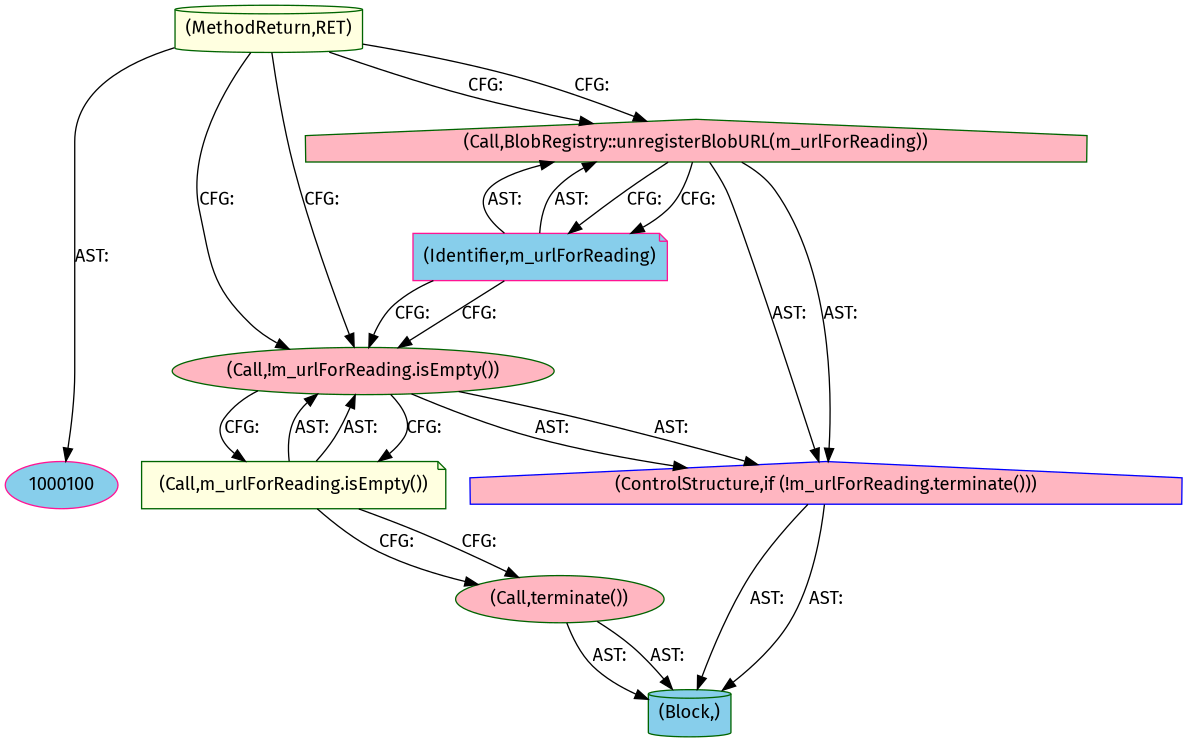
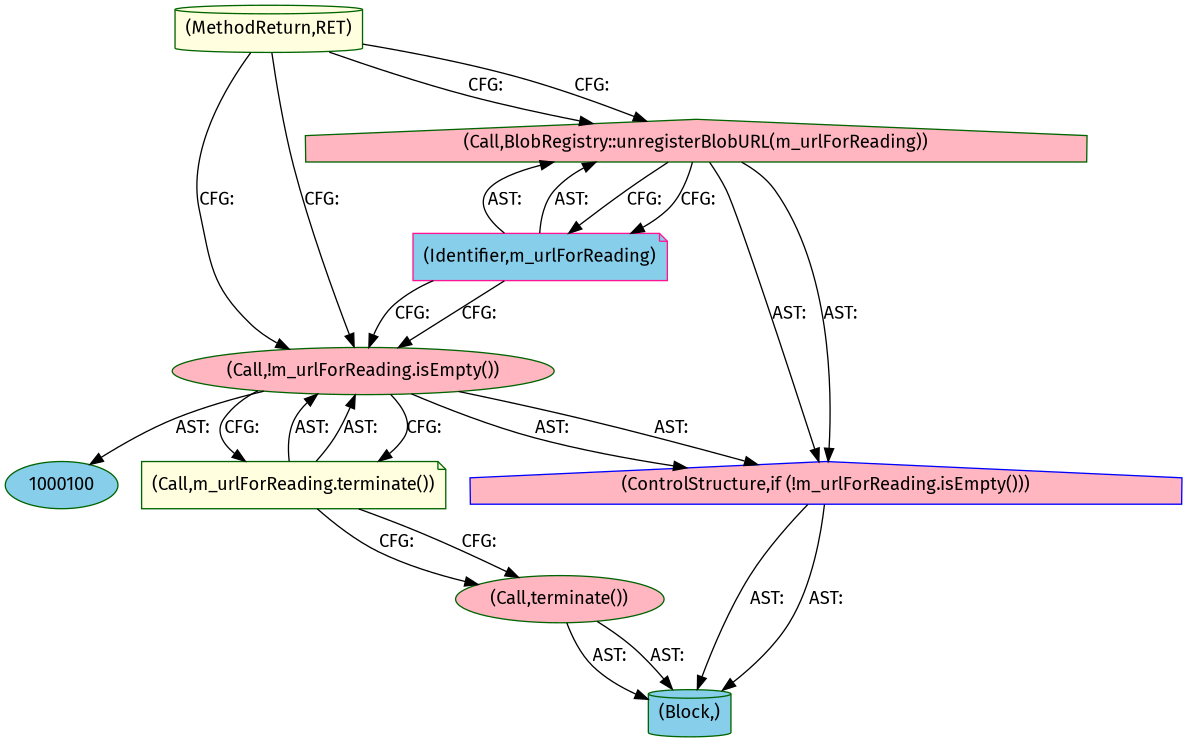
(75, 222) -> (179, 417)
(62, 485) -> (62, 485)
(294, 485) -> (294, 485)
(826, 485) -> (826, 485)
